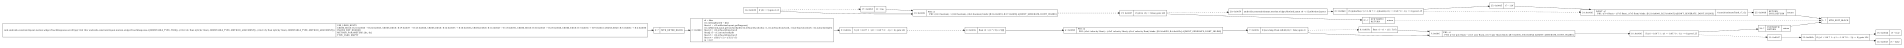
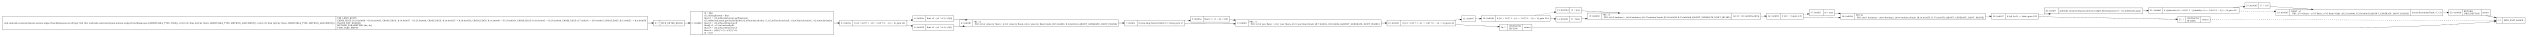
none -> (1674, 16)
none -> (933, 27)
